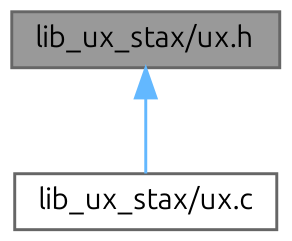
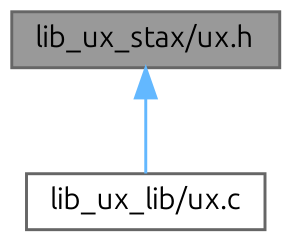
(146, 202) -> (146, 202)
